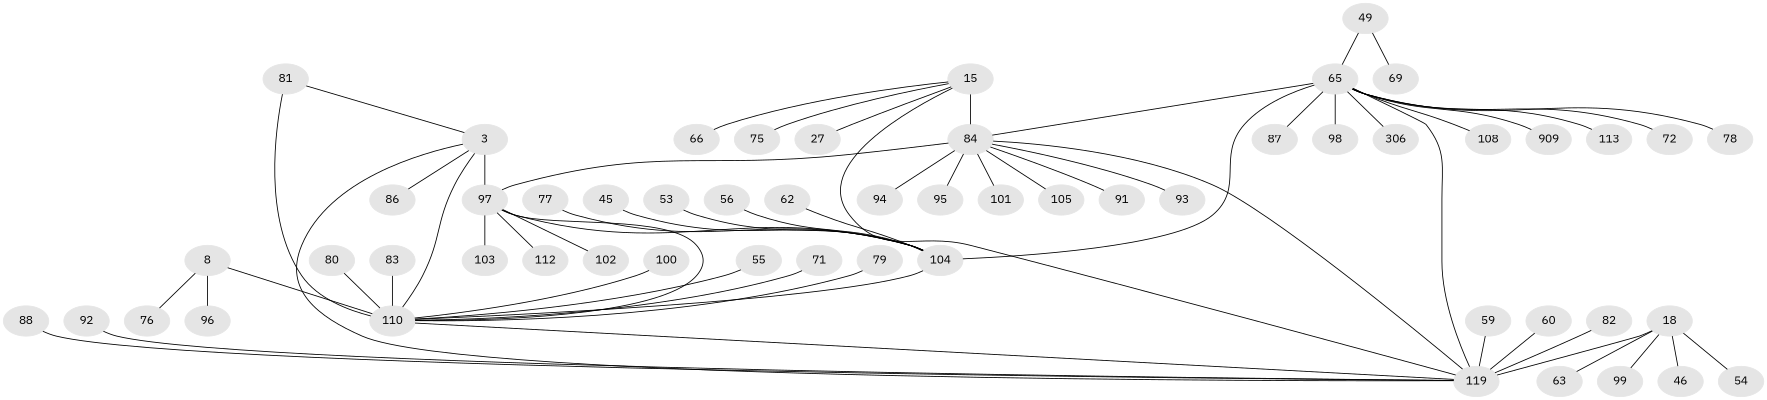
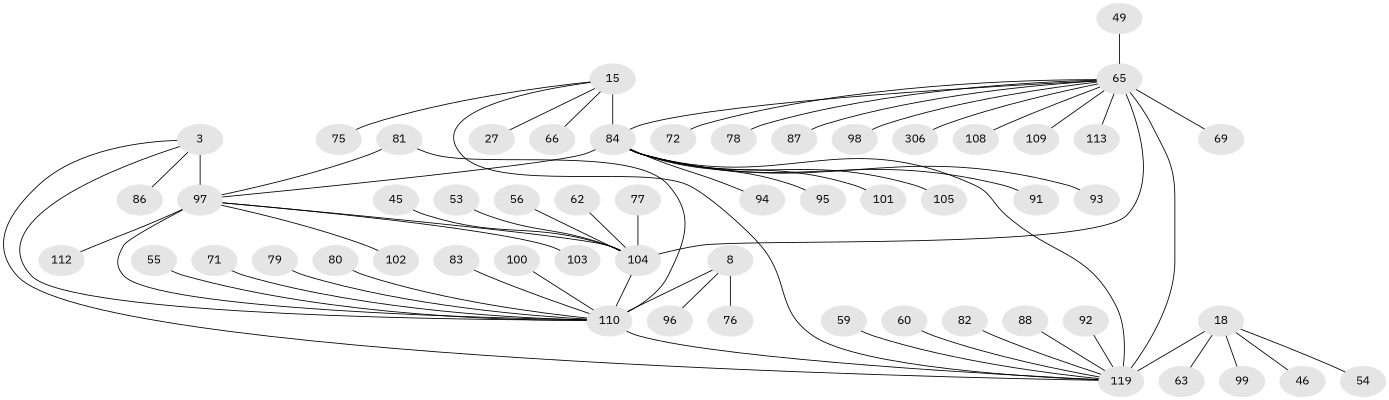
(1381, 49) -> (1170, 109)
(385, 109) -> (303, 175)
(1549, 139) -> (1036, 139)
